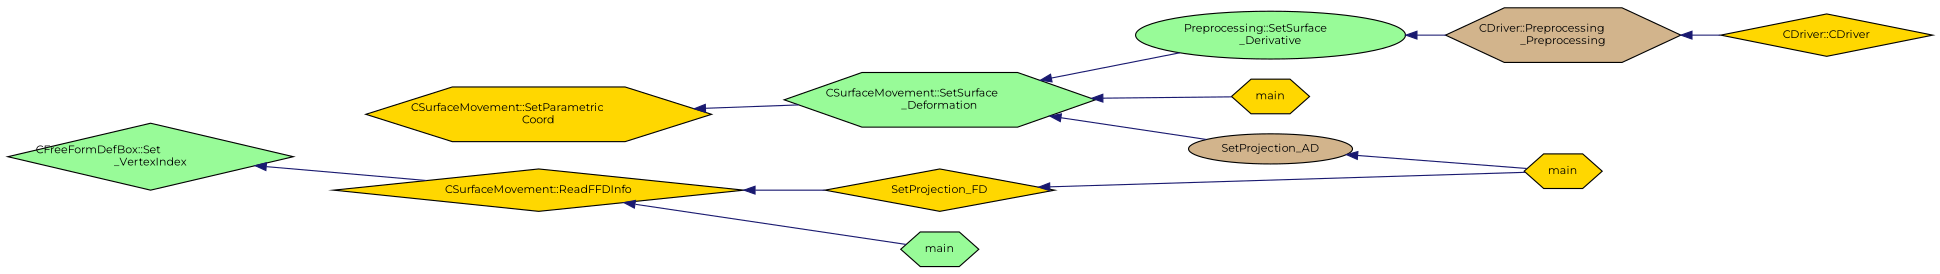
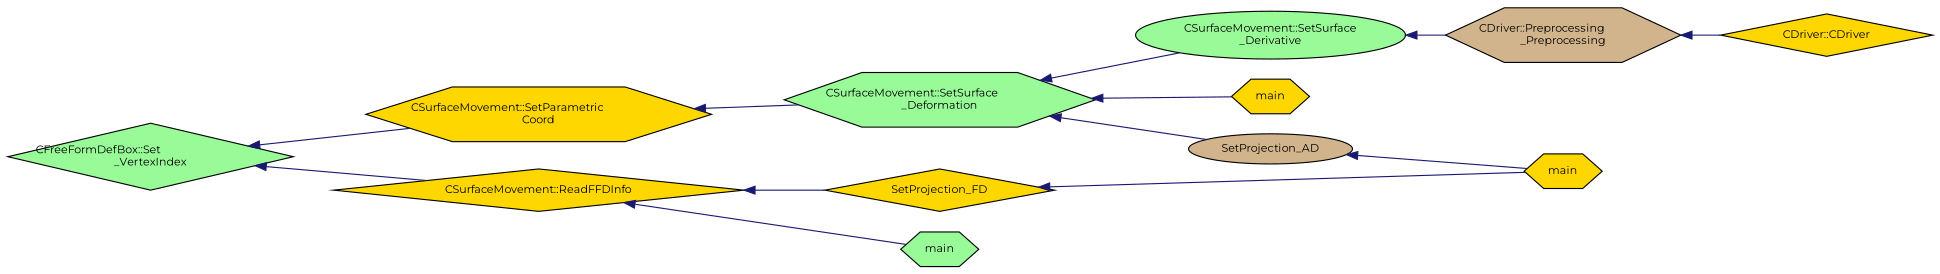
(1271, 35) -> (1271, 35)
none -> (335, 137)
